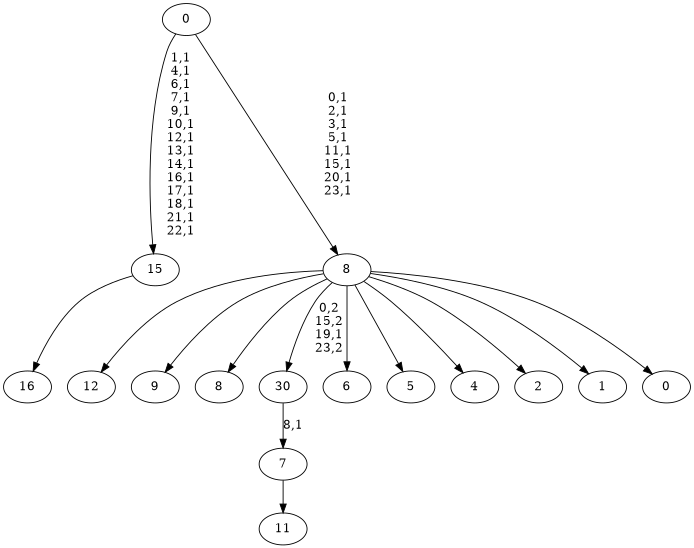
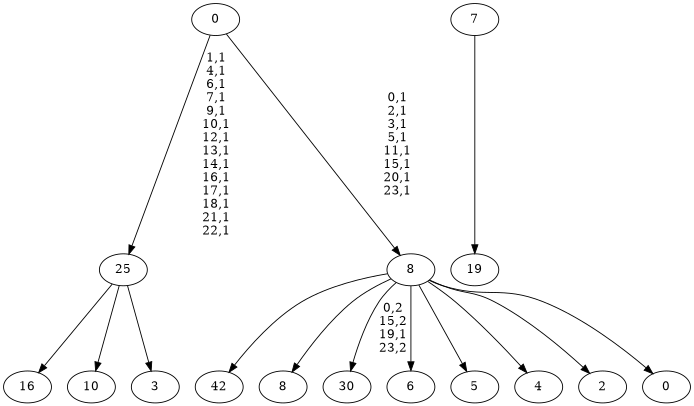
(155, 270) -> (123, 270)
none -> (91, 387)
(91, 387) -> (219, 387)
(155, 387) -> none
none -> (155, 387)
(603, 387) -> none
(283, 421) -> none
(283, 529) -> (475, 270)
